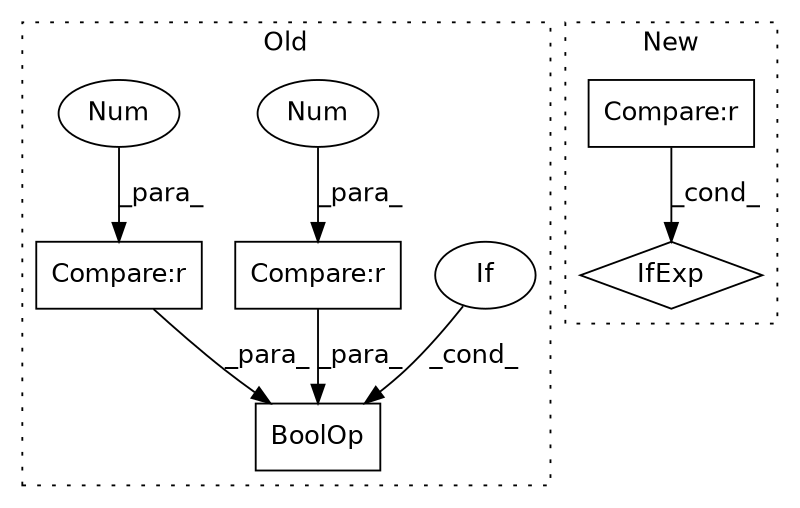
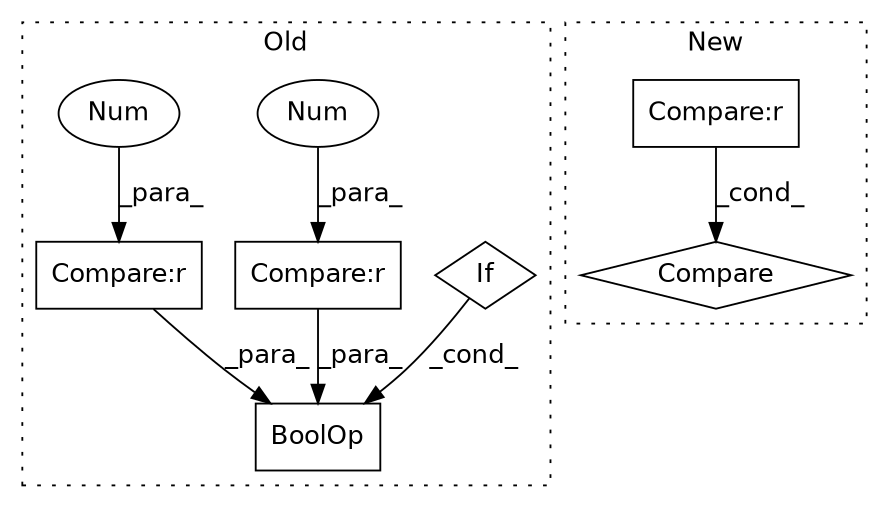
(485, 275) -> (485, 275)
(671, 275) -> (716, 275)
